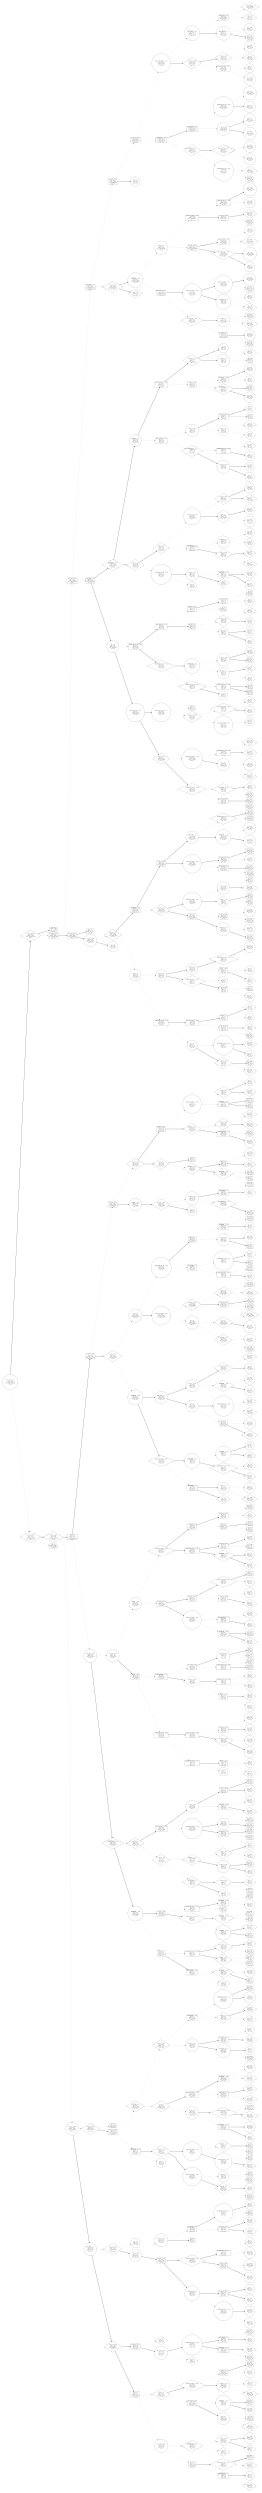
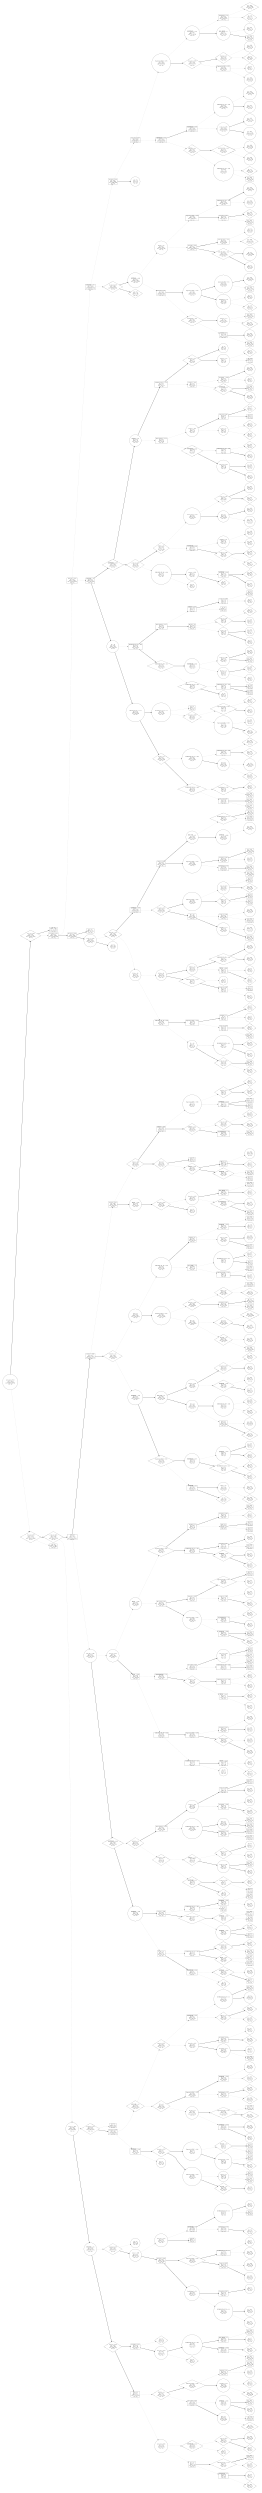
none -> (250, 732)
(250, 841) -> none
none -> (250, 959)
(250, 1142) -> none
none -> (250, 1204)
(250, 2197) -> none
(250, 2221) -> none
(250, 2300) -> none
